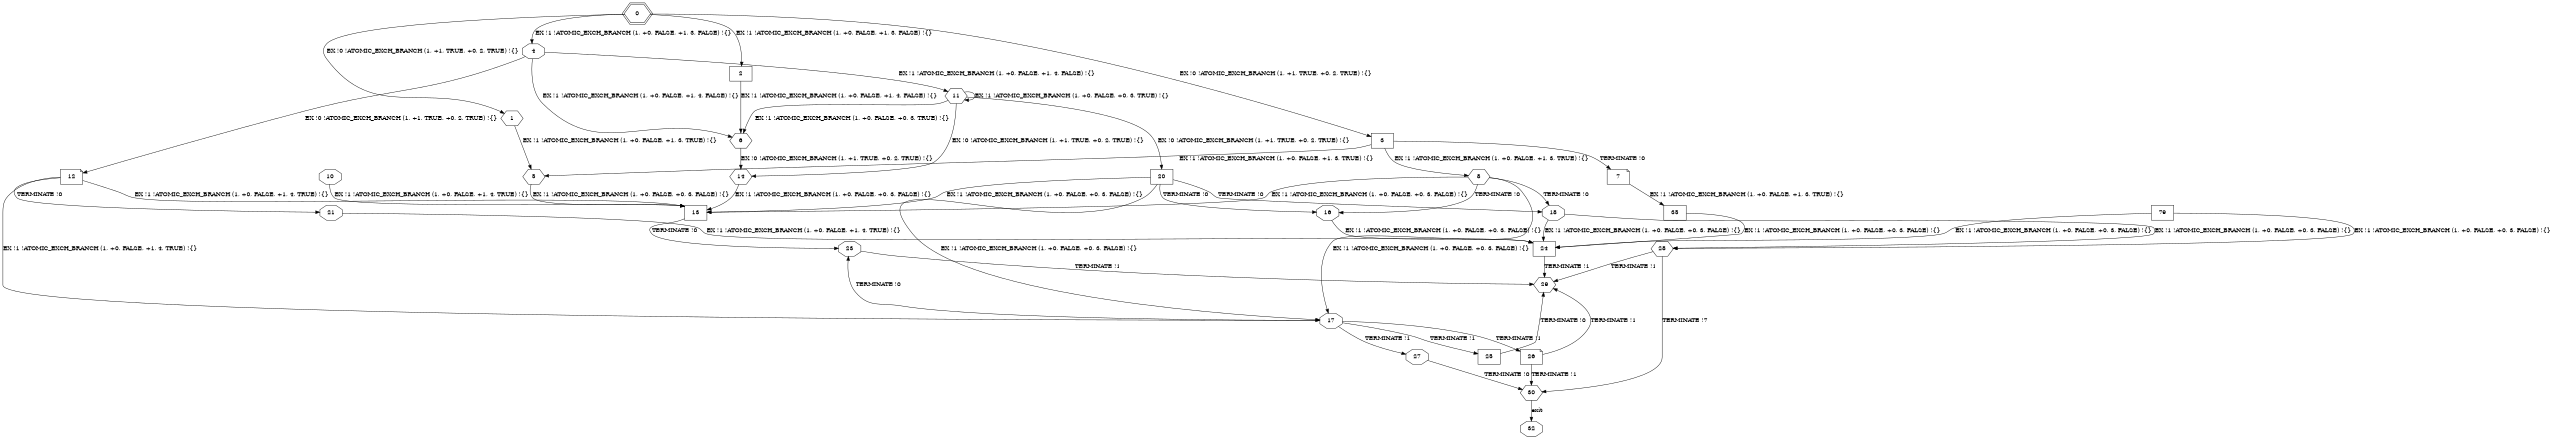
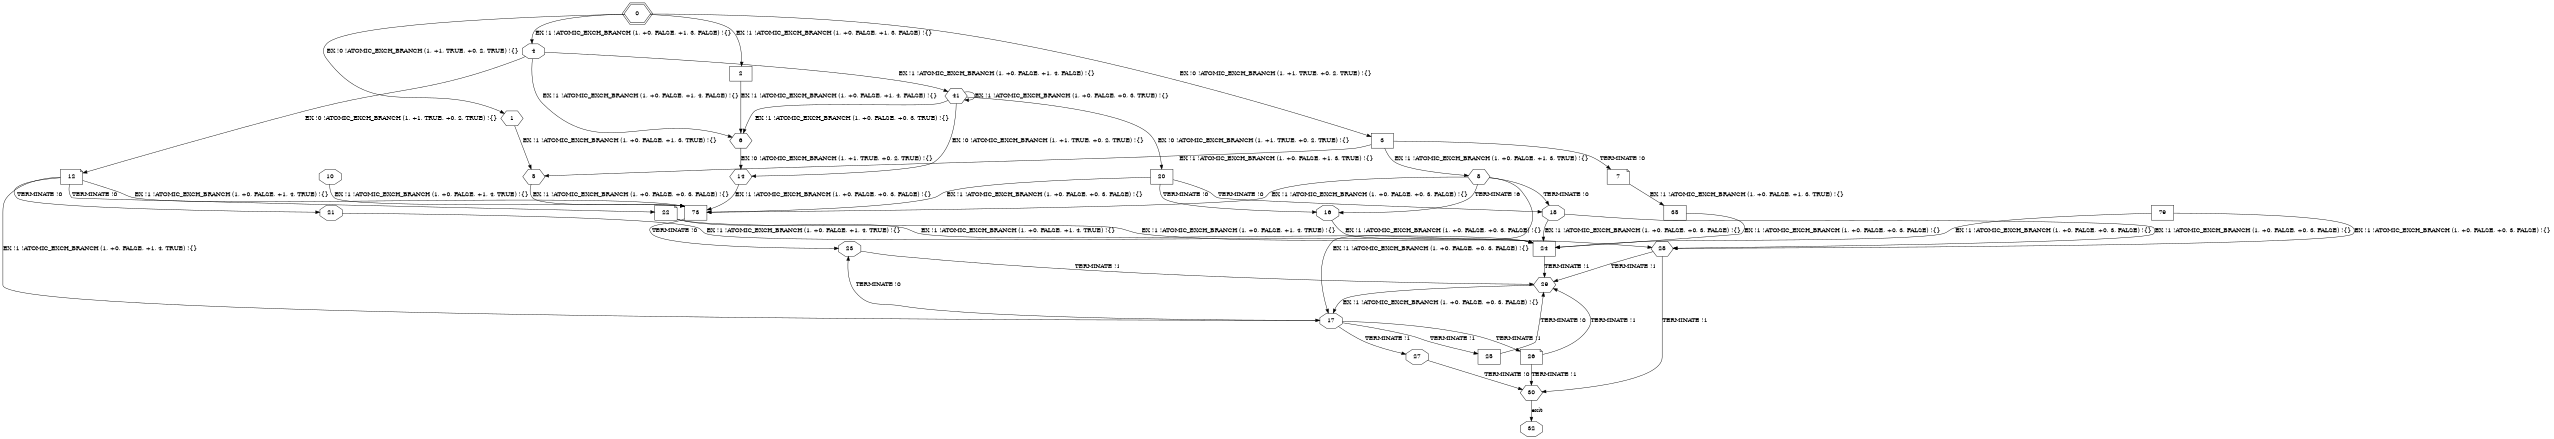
(956, 96) -> (956, 96)
(1497, 195) -> (1497, 195)
none -> (666, 213)
(696, 213) -> (696, 213)
(964, 265) -> (1432, 289)
(1685, 321) -> (1685, 321)
